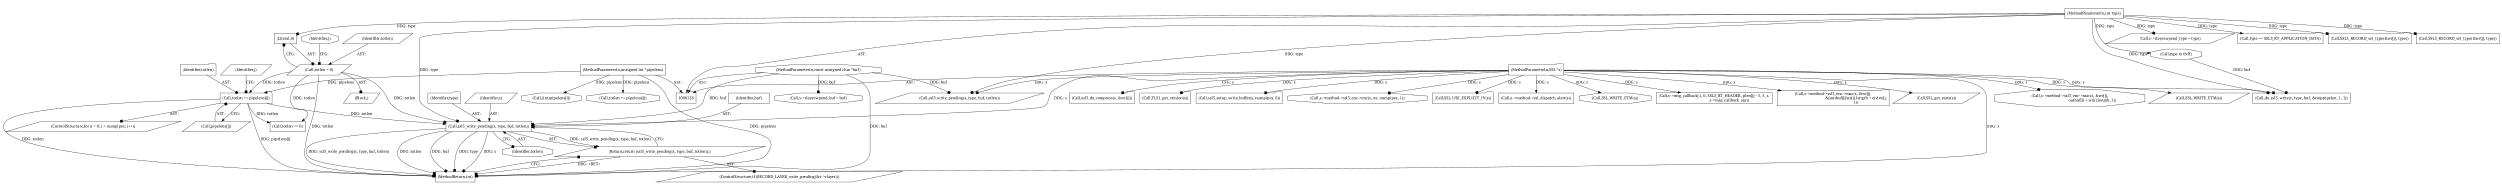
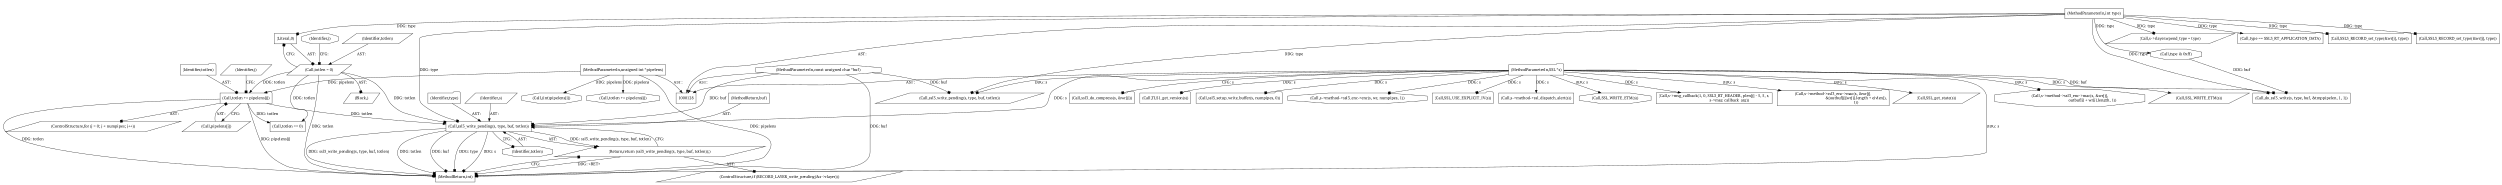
(2078, 82) -> (2078, 82)
(749, 98) -> (749, 98)
(818, 98) -> none
